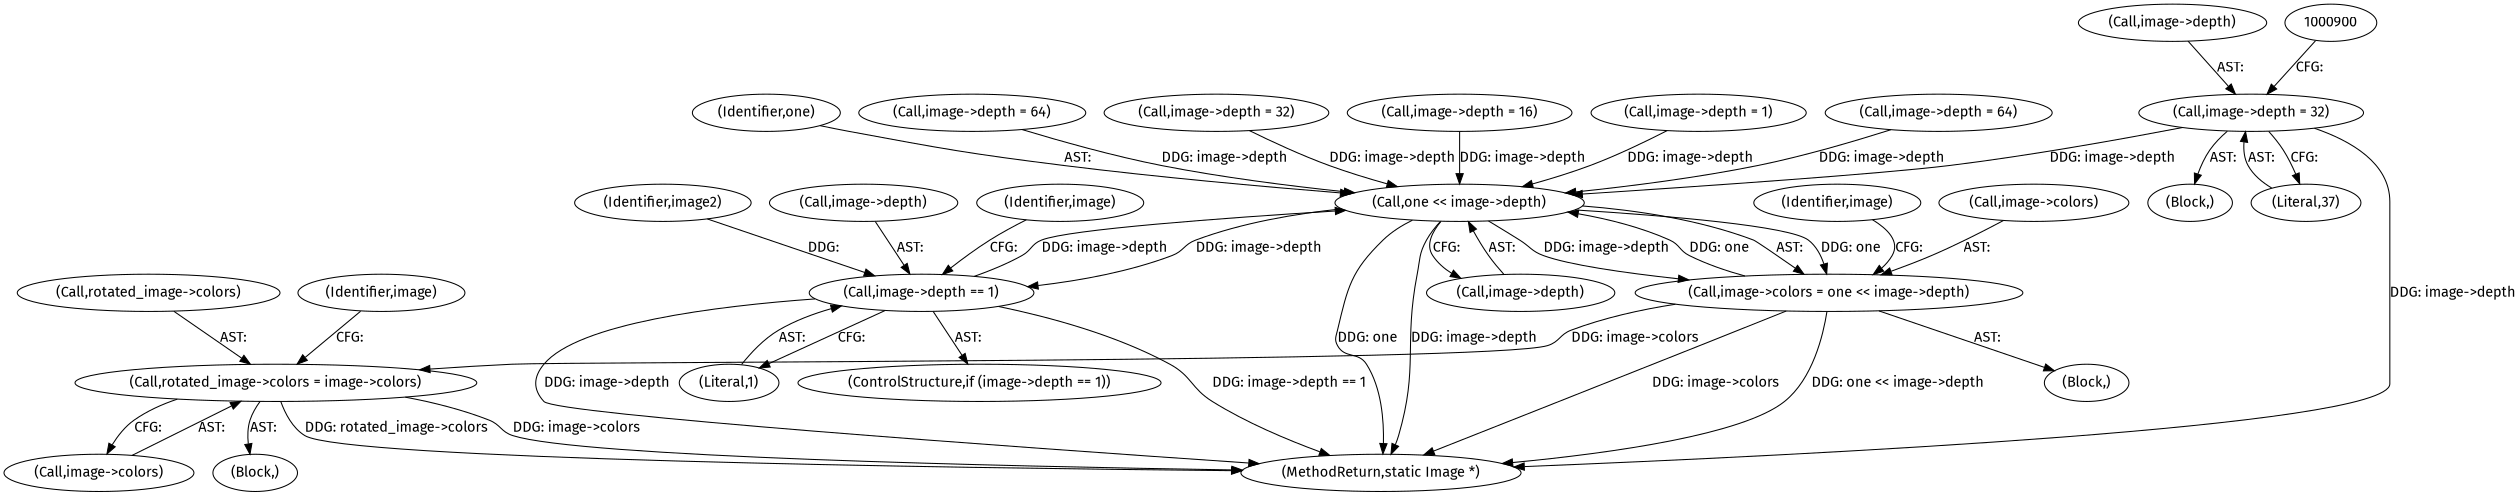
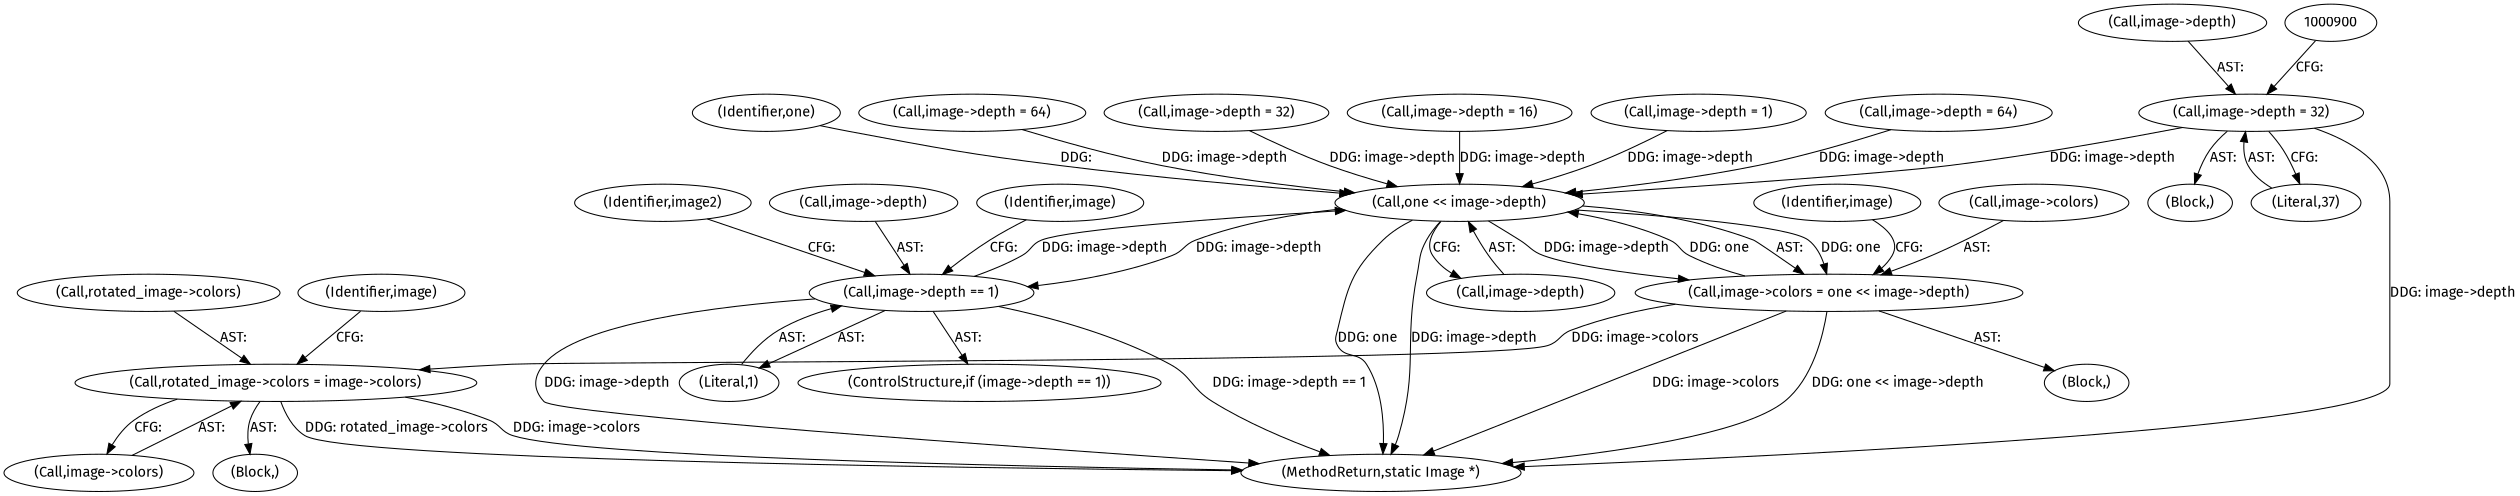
(1080, 158) -> (1078, 158)
(825, 248) -> (824, 248)
(854, 338) -> (853, 338)
